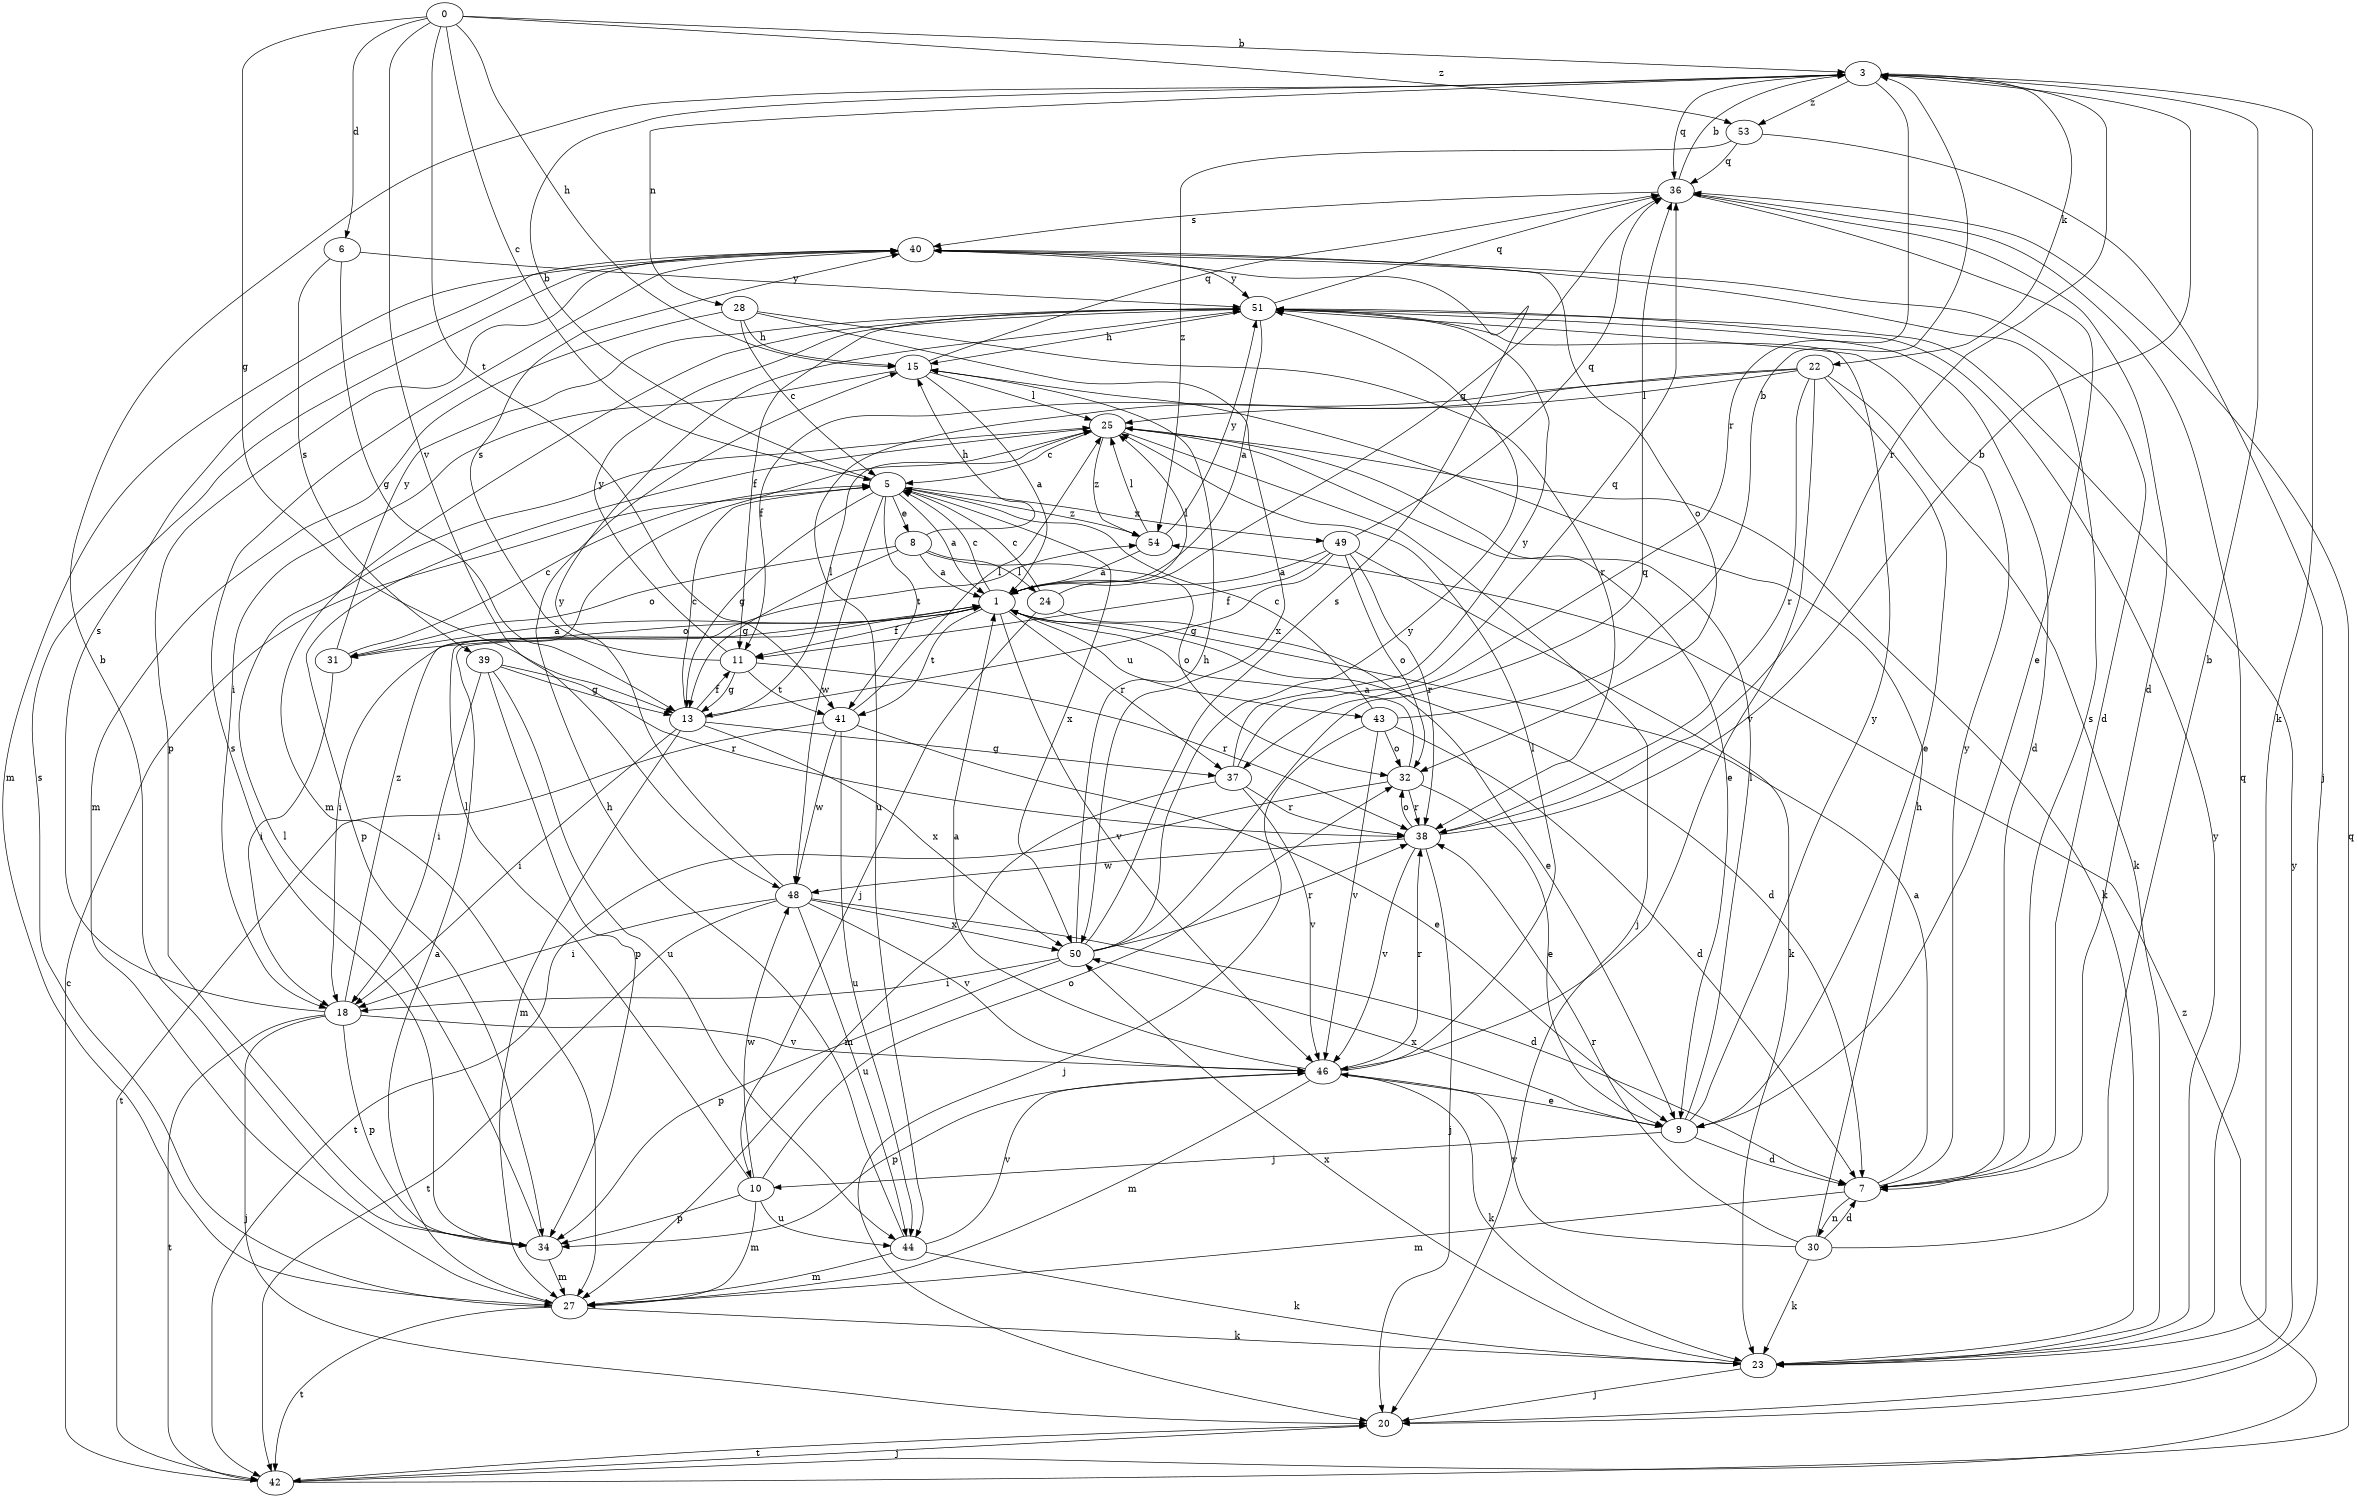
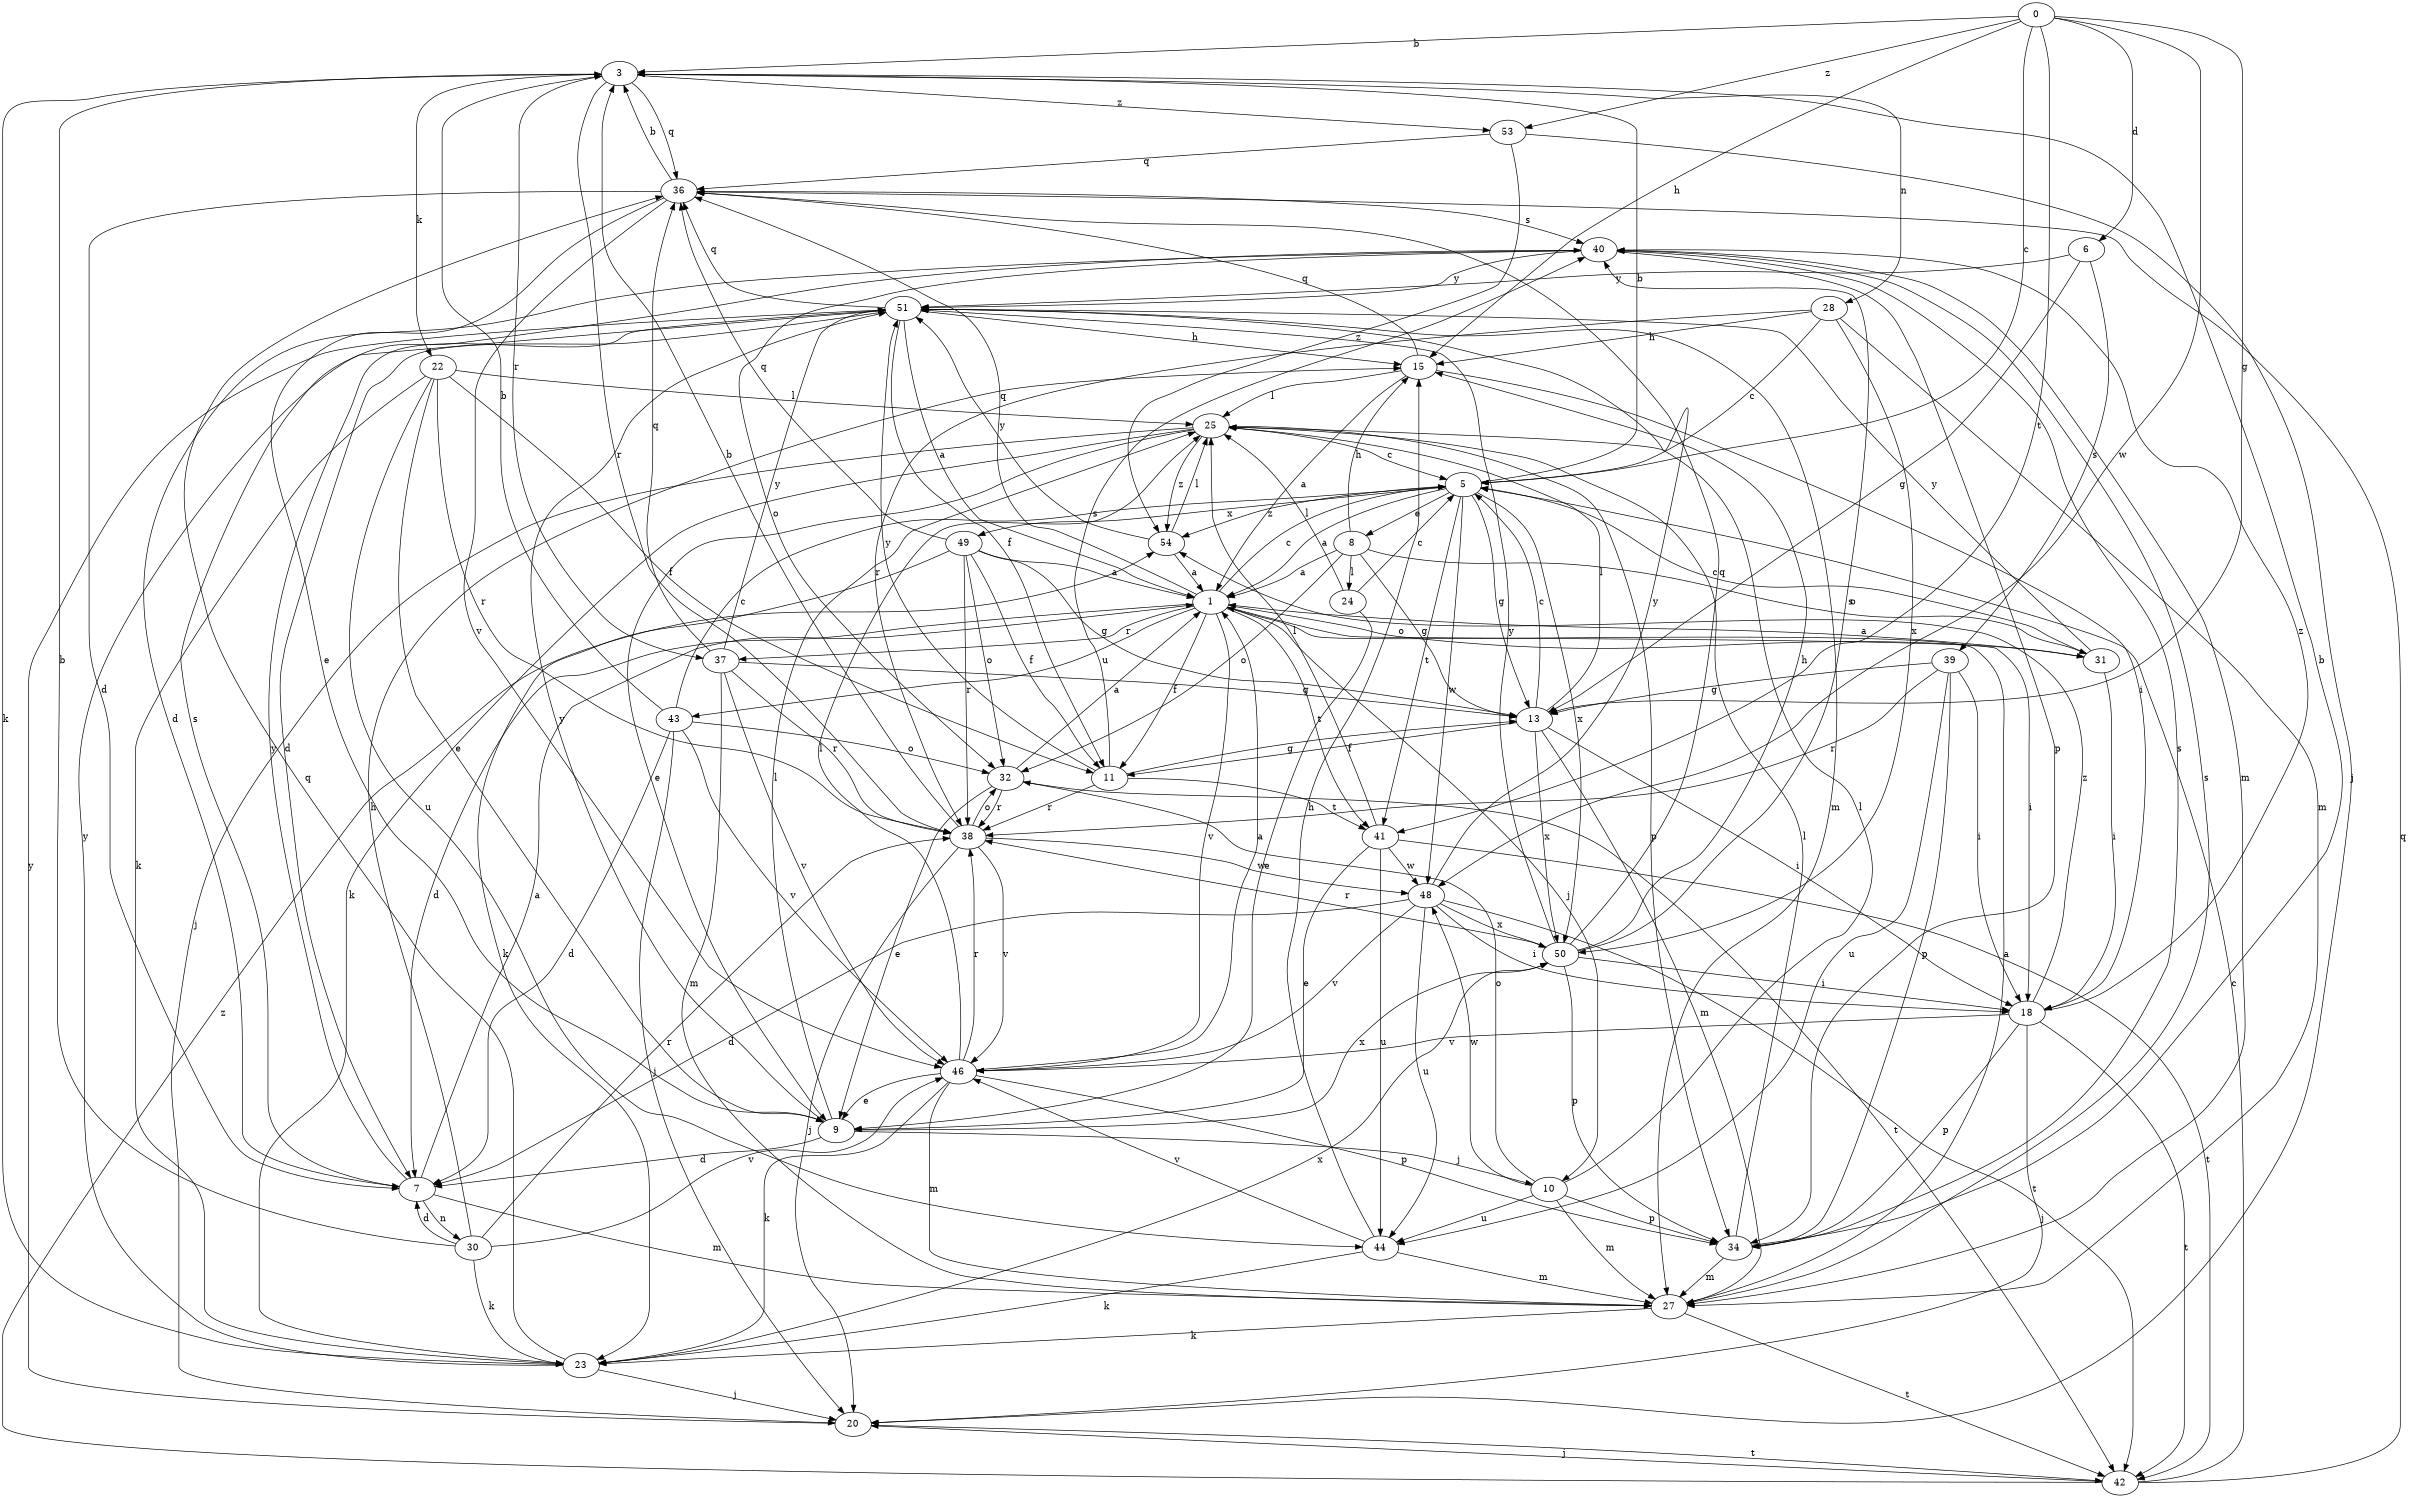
(427, 455) -> (2123, 455)
(99, 631) -> (2301, 631)
(957, 749) -> (1144, 682)
(1695, 814) -> (497, 665)
(861, 880) -> (1499, 829)
